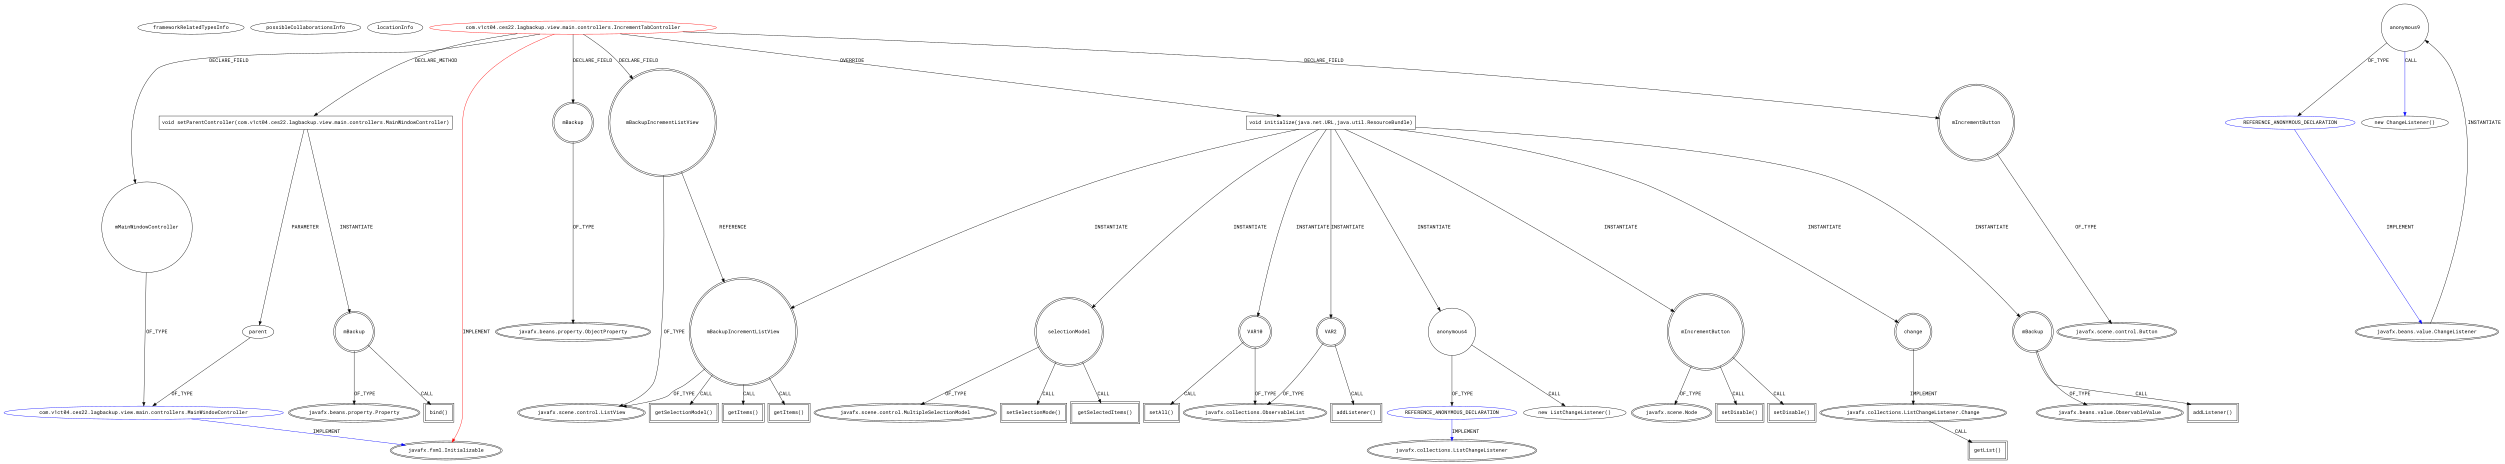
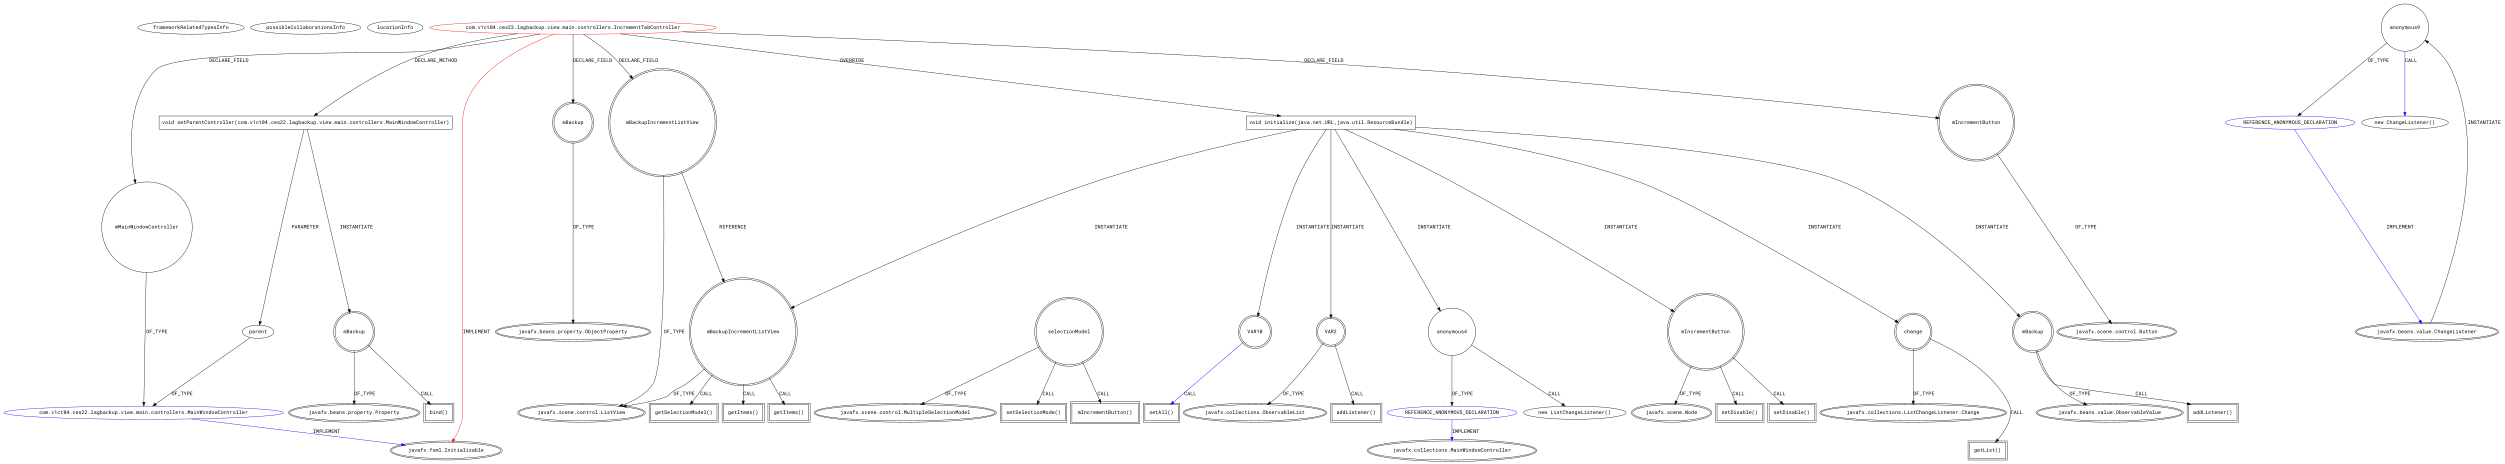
(1200, 208) -> none
(1209, 372) -> (1209, 372)
(1255, 374) -> none
(1924, 394) -> (1924, 394)
(1105, 413) -> (1105, 413)
(1949, 431) -> (1989, 378)
(1452, 450) -> (1452, 450)
